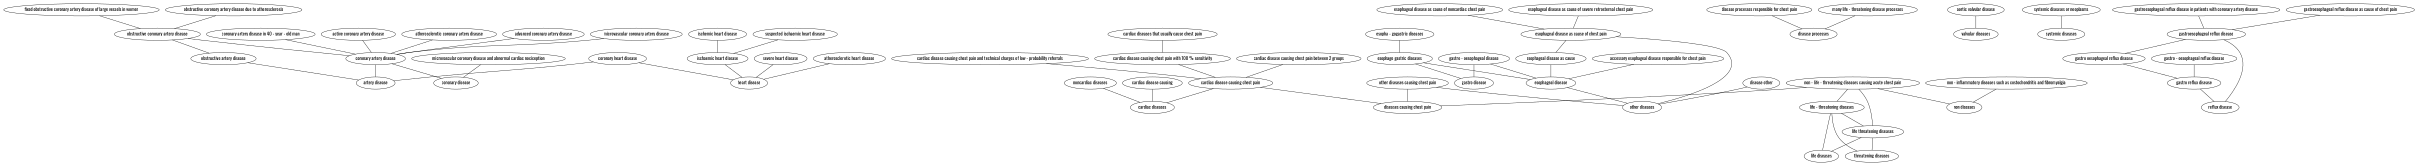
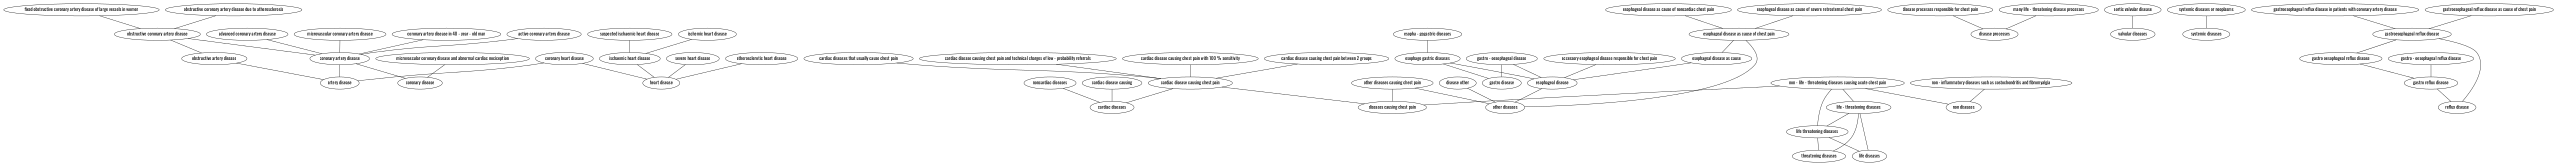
(449, 34) -> none
(1163, 46) -> (1029, 70)
